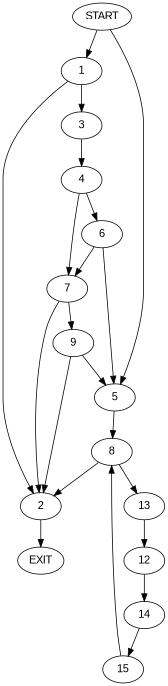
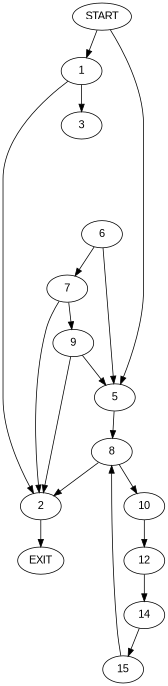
(82, 180) -> none
(144, 506) -> (144, 506)
